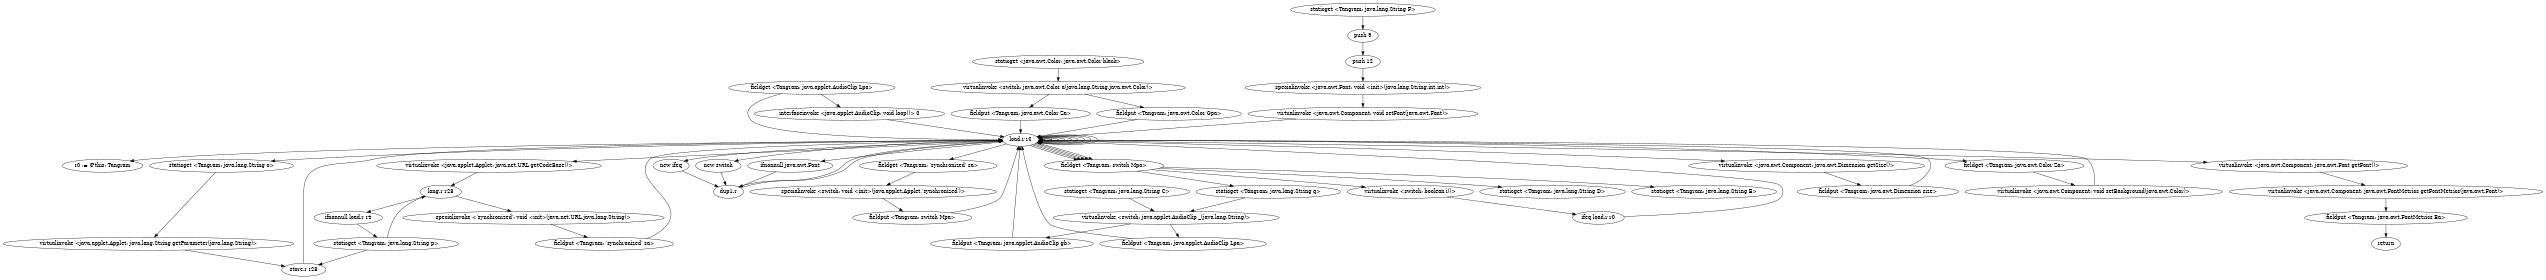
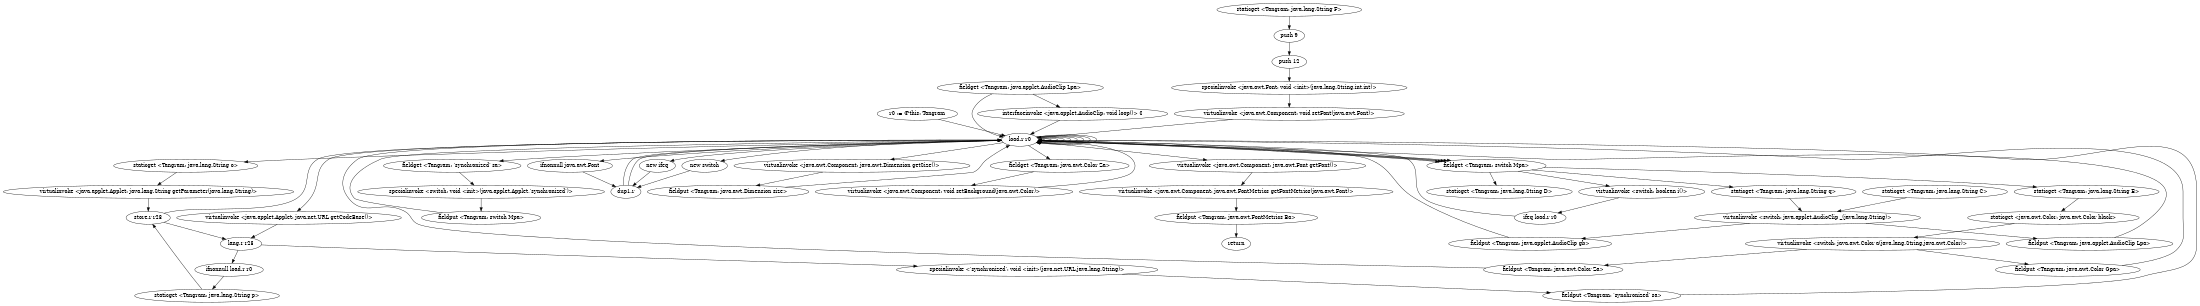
(546, 146) -> (970, 127)
none -> (2071, 204)
(399, 212) -> (193, 230)
(348, 218) -> (229, 270)
